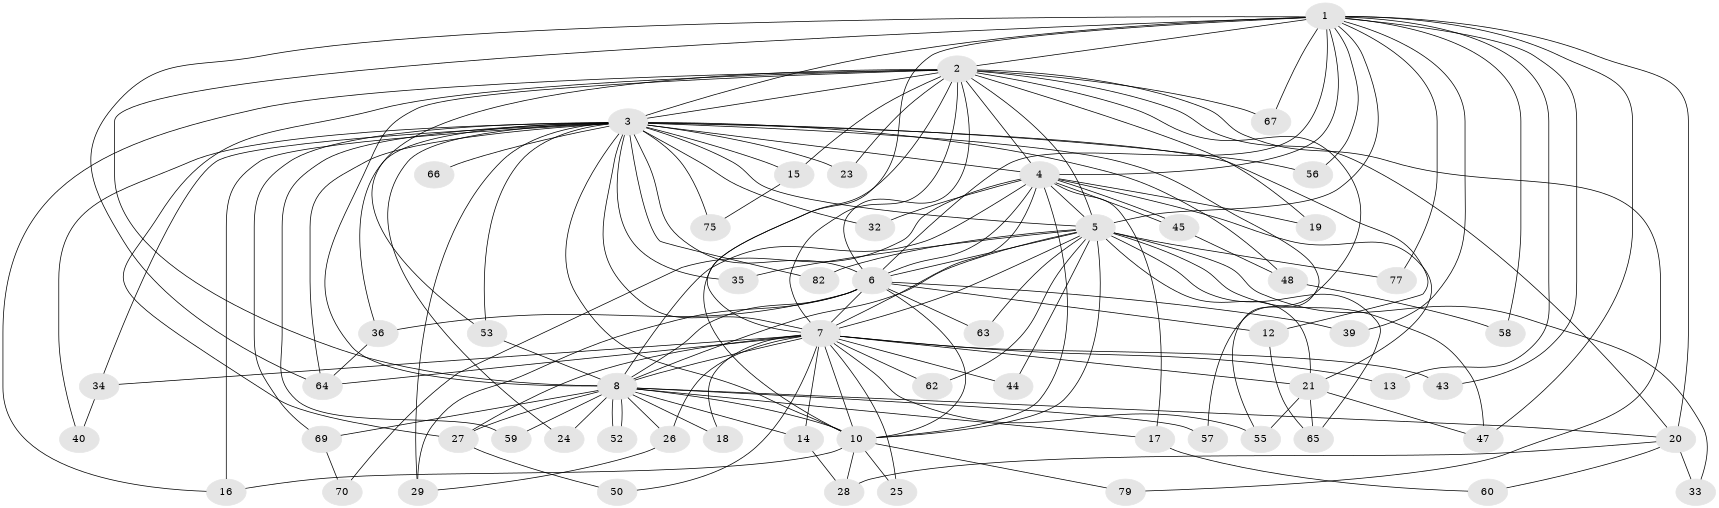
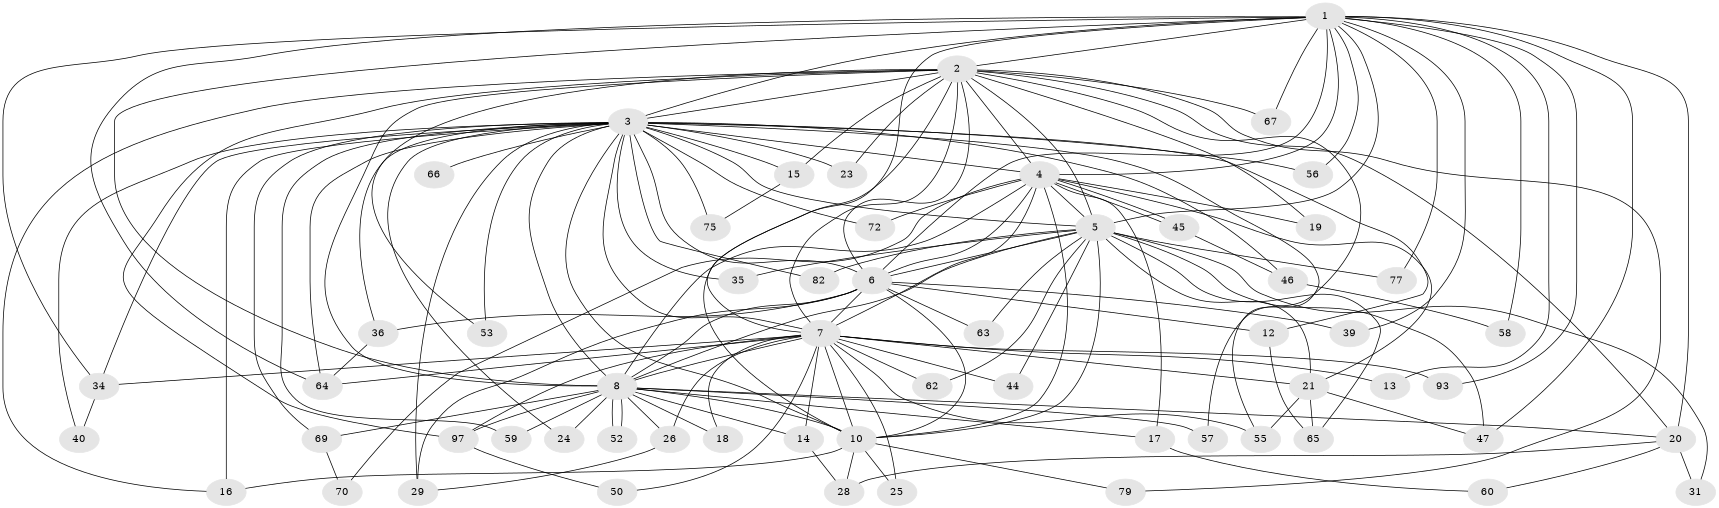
none -> (339, 39)
(875, 228) -> (875, 228)
(1288, 281) -> (1288, 281)
(980, 282) -> none
(567, 366) -> (532, 241)
(1443, 386) -> (1443, 386)
(458, 439) -> (458, 439)
(1696, 492) -> (1696, 492)
